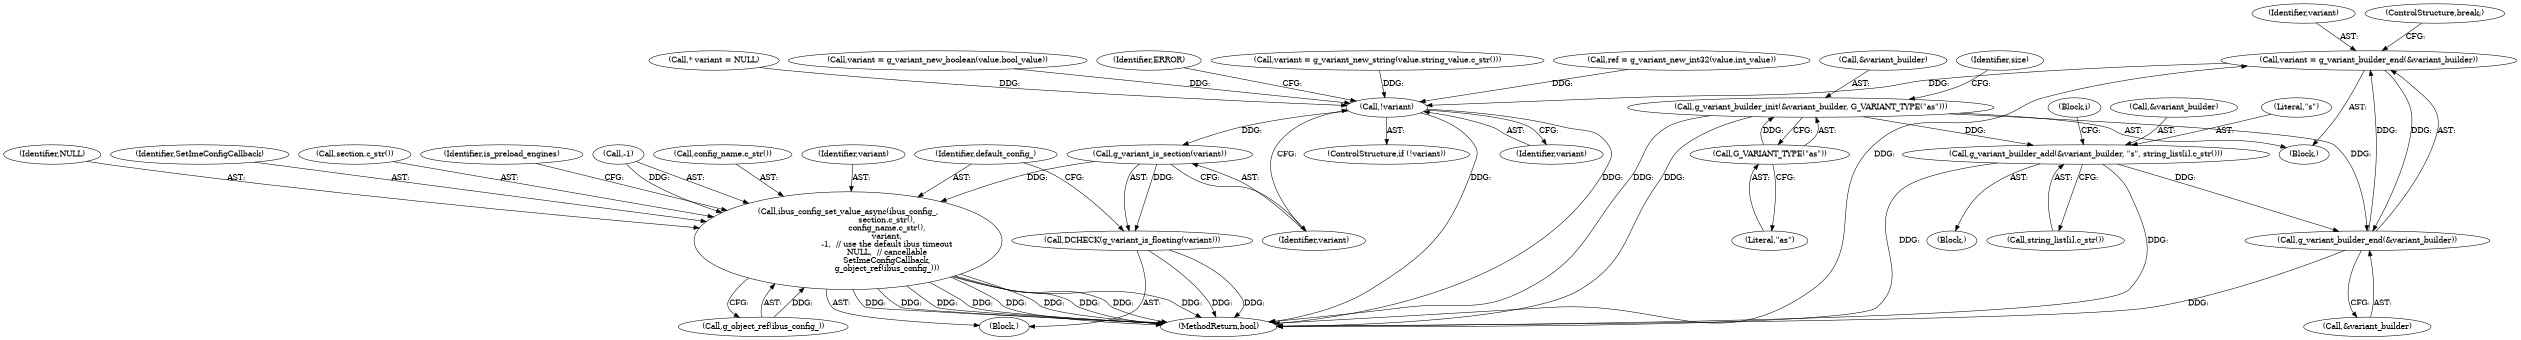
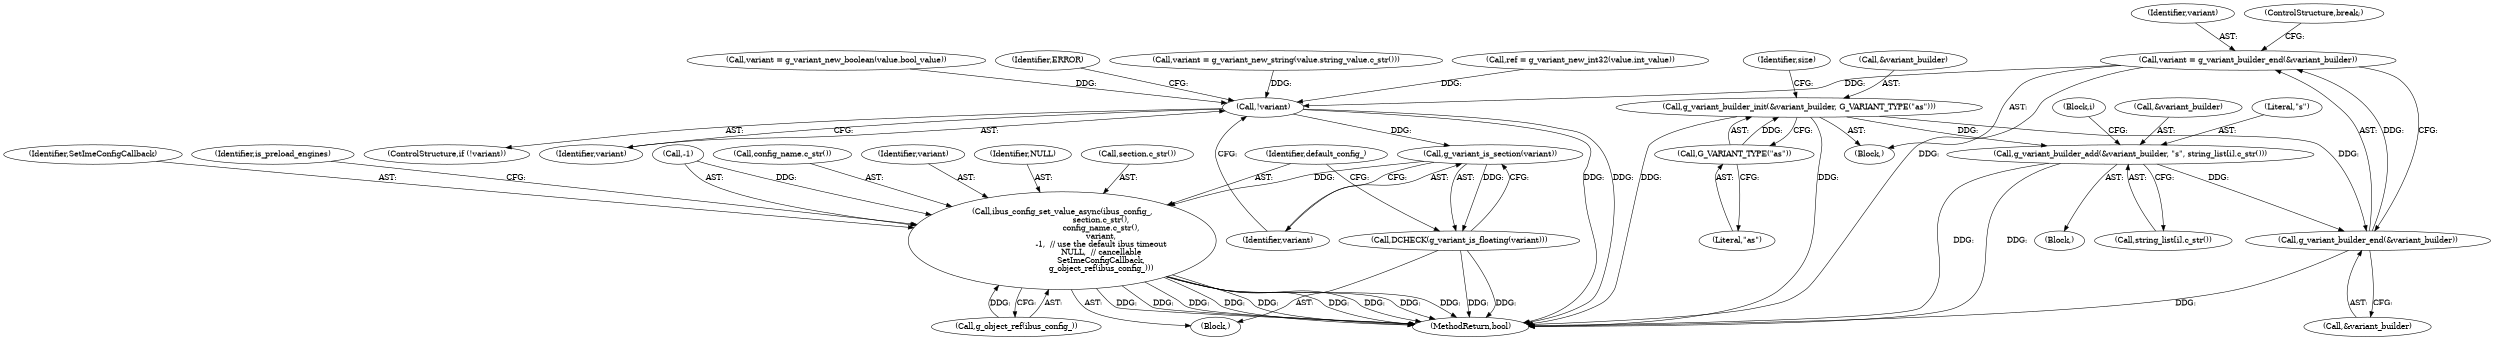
(714, 61) -> none
(2423, 131) -> (2429, 131)
none -> (1497, 203)
(1811, 291) -> (1852, 230)
